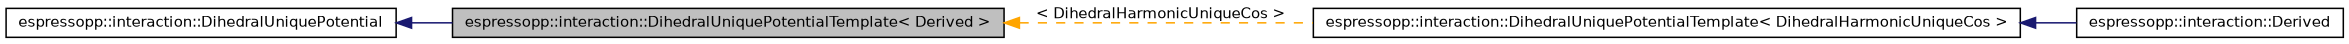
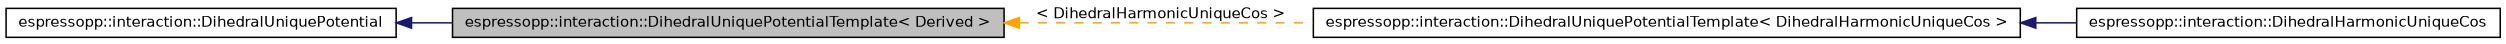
(2210, 23) -> (2288, 23)
